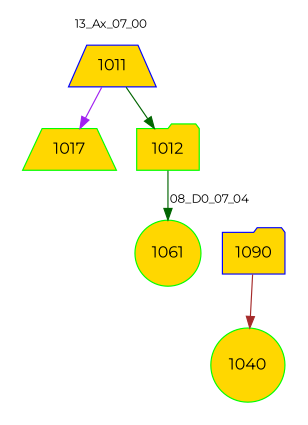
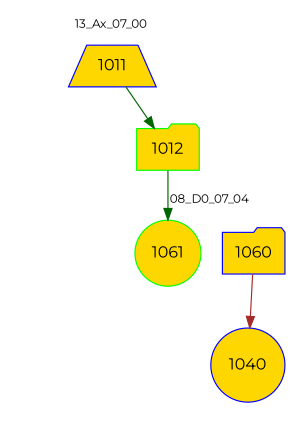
(70, 149) -> none
(254, 253) -> (254, 253)
(248, 365) -> (248, 365)
